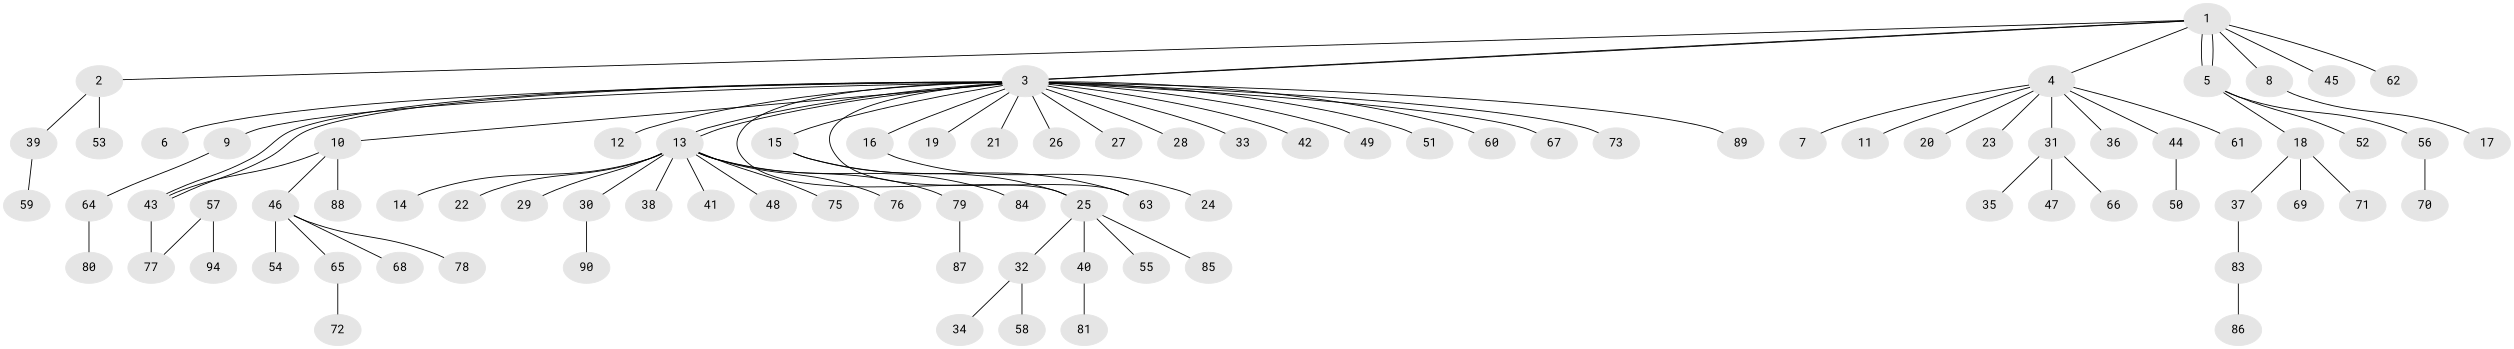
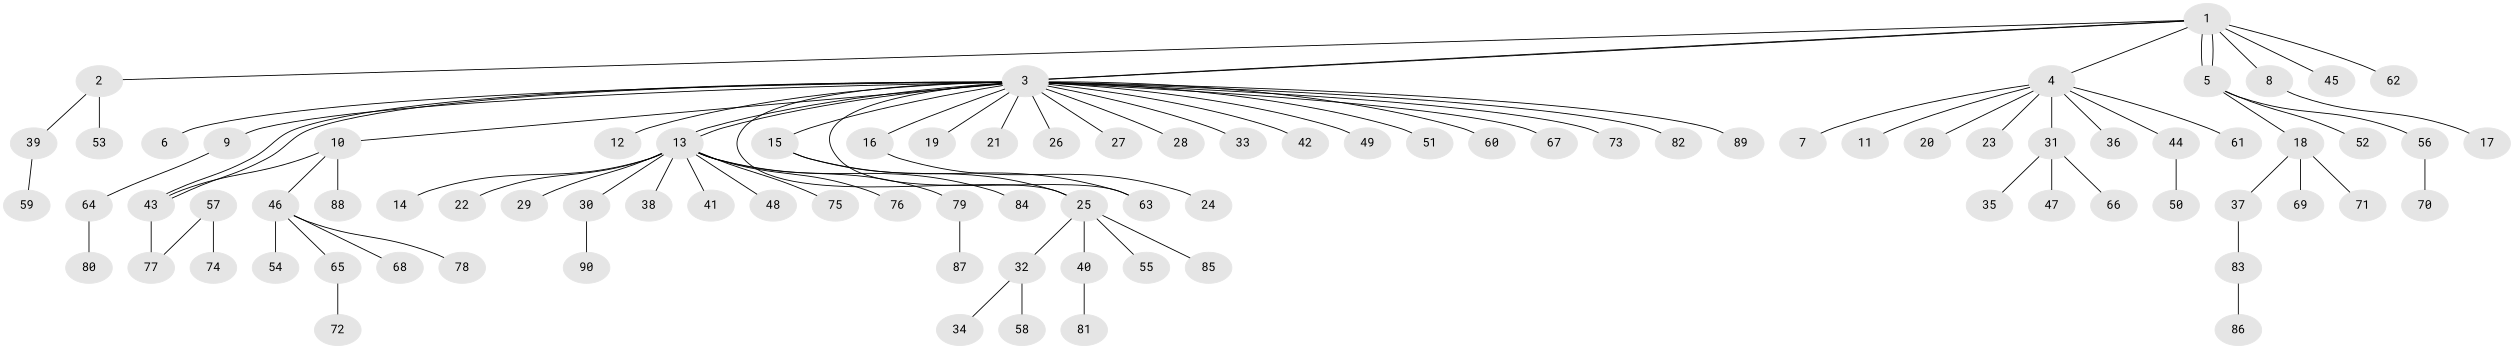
none -> (1679, 143)
(213, 268) -> (213, 268)
